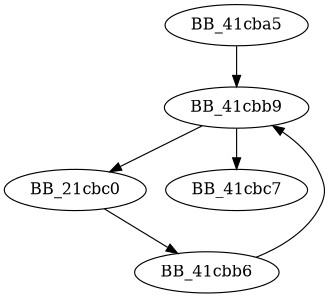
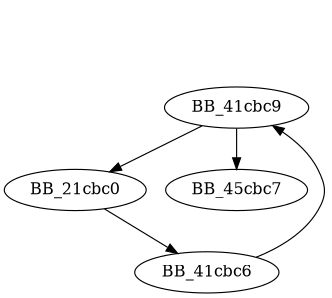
(237, 25) -> none
(237, 108) -> (237, 108)
(237, 190) -> (237, 190)
(207, 272) -> (207, 272)
